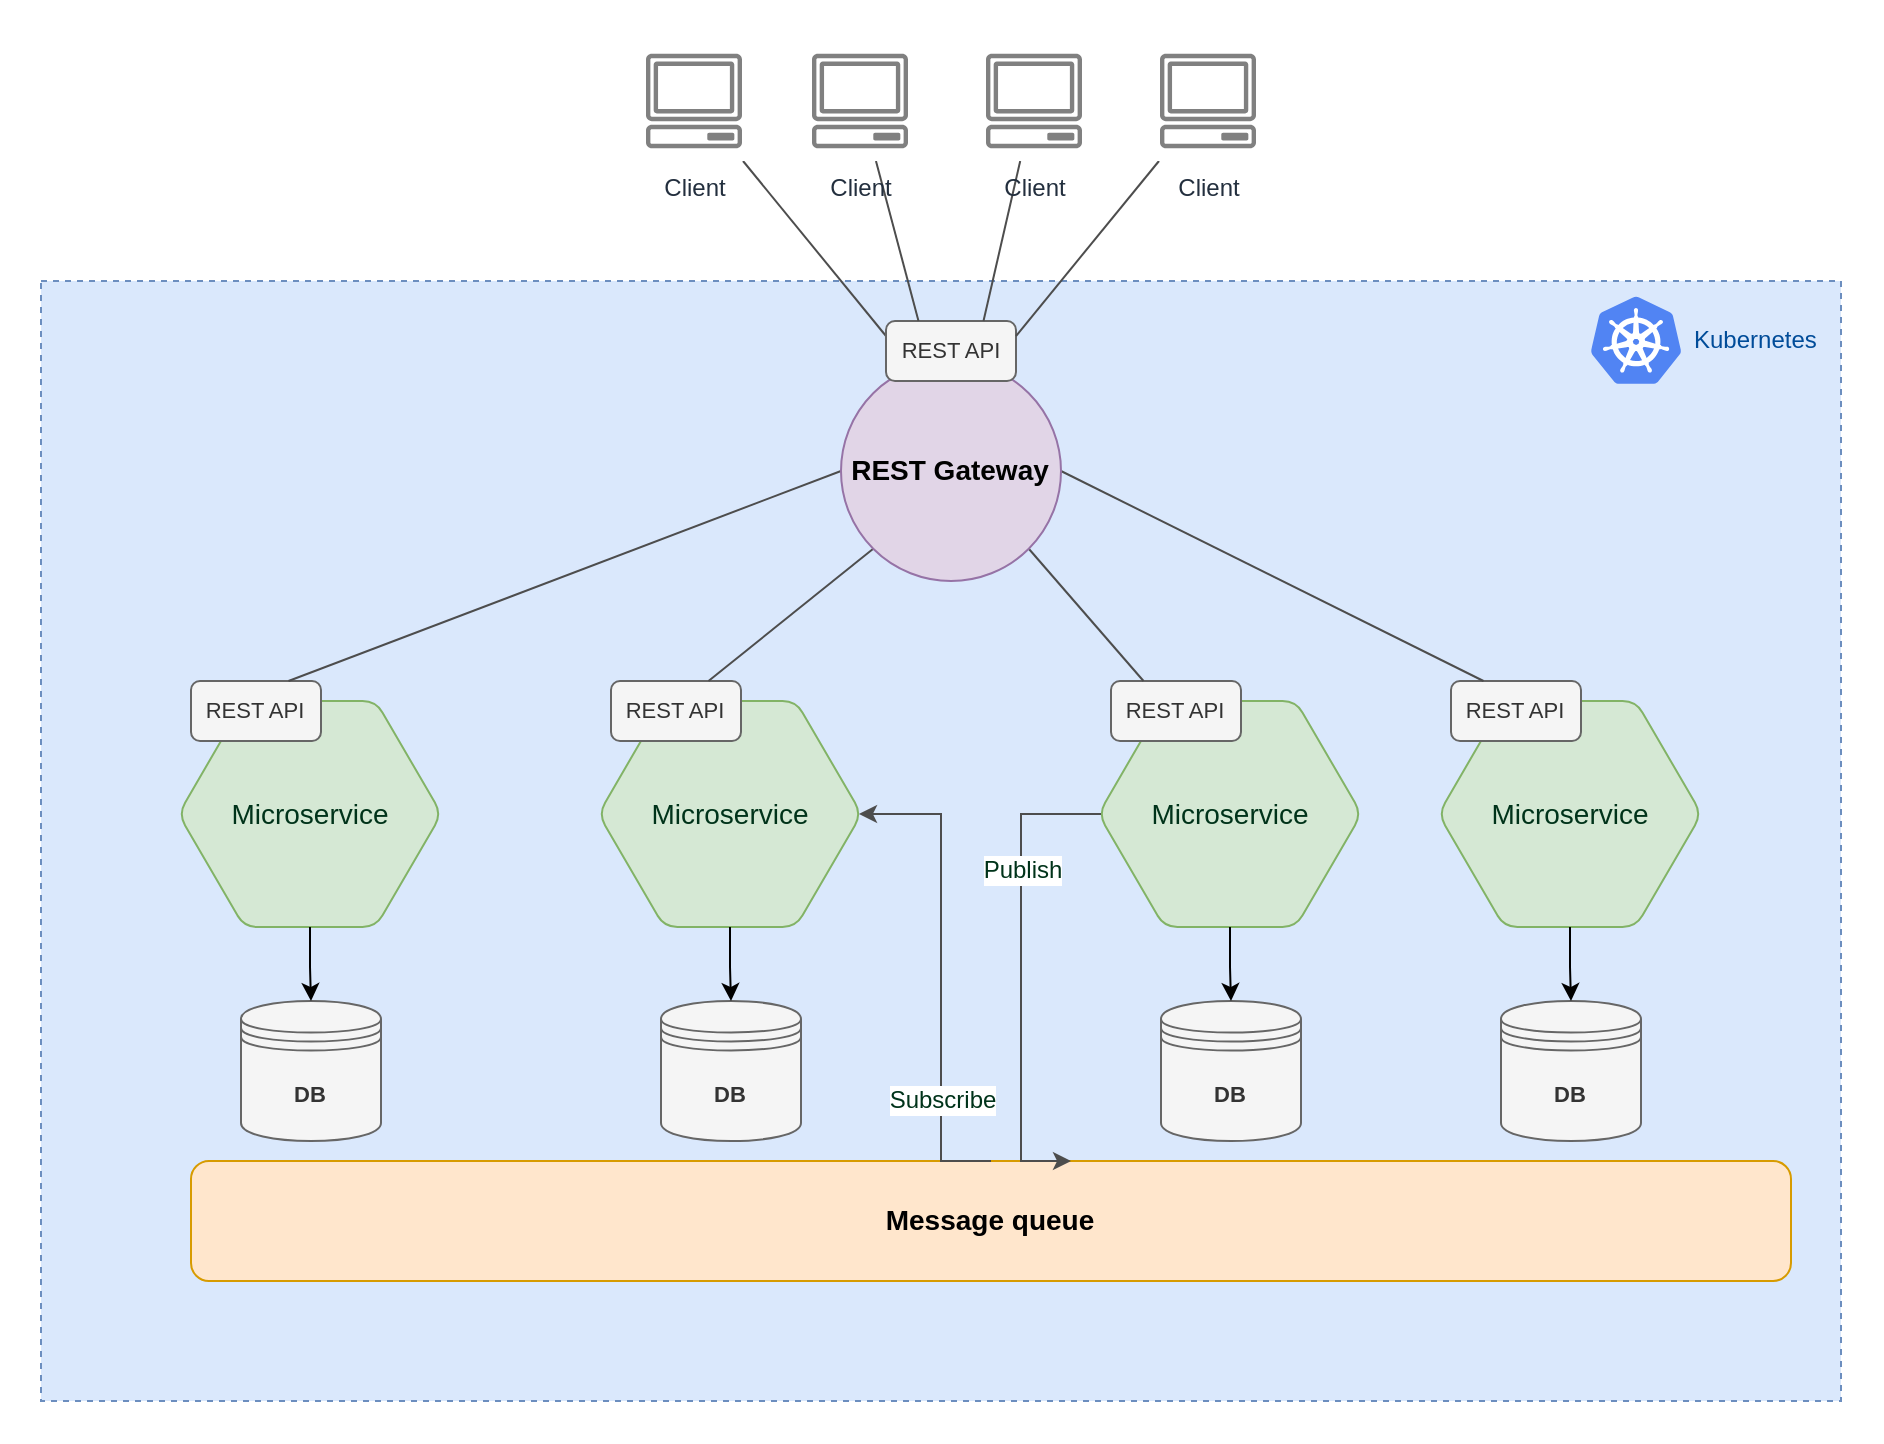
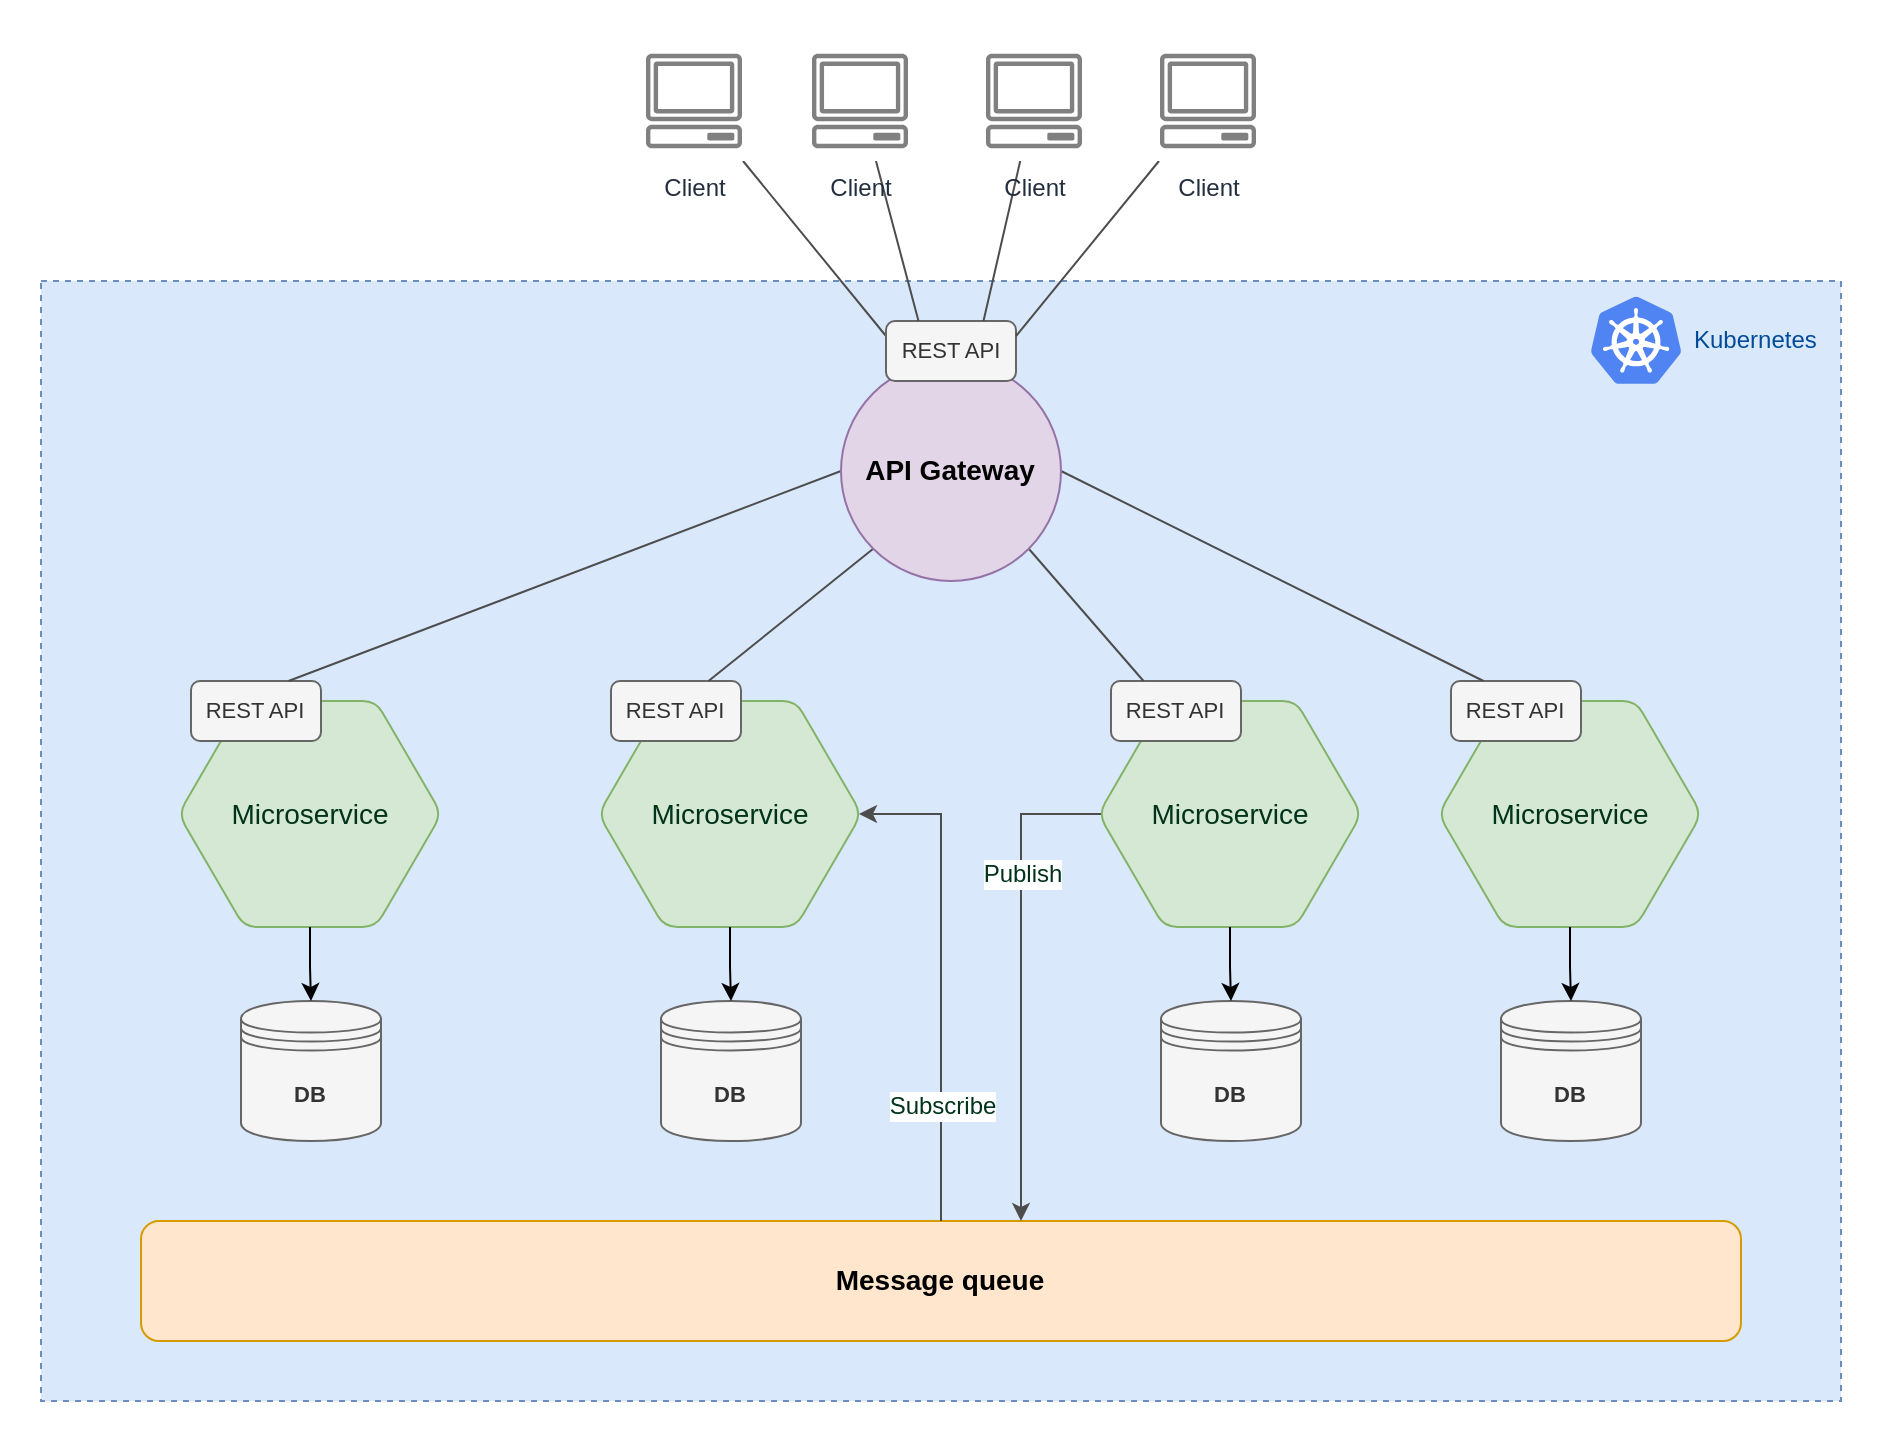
(951, 471) -> (951, 471)
(991, 1221) -> (941, 1281)
